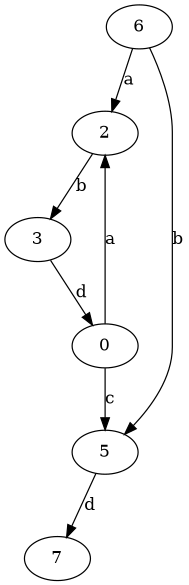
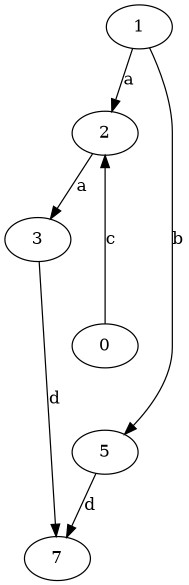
(139, 27) -> (139, 27)
(82, 186) -> (82, 186)
(111, 240) -> (111, 240)
(68, 288) -> (47, 393)
(105, 393) -> none
